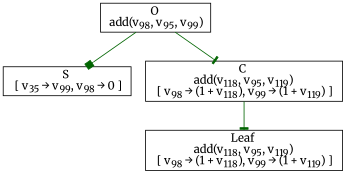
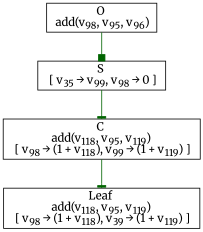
(193, 23) -> (139, 23)
(194, 45) -> (102, 103)
(261, 161) -> (118, 219)
